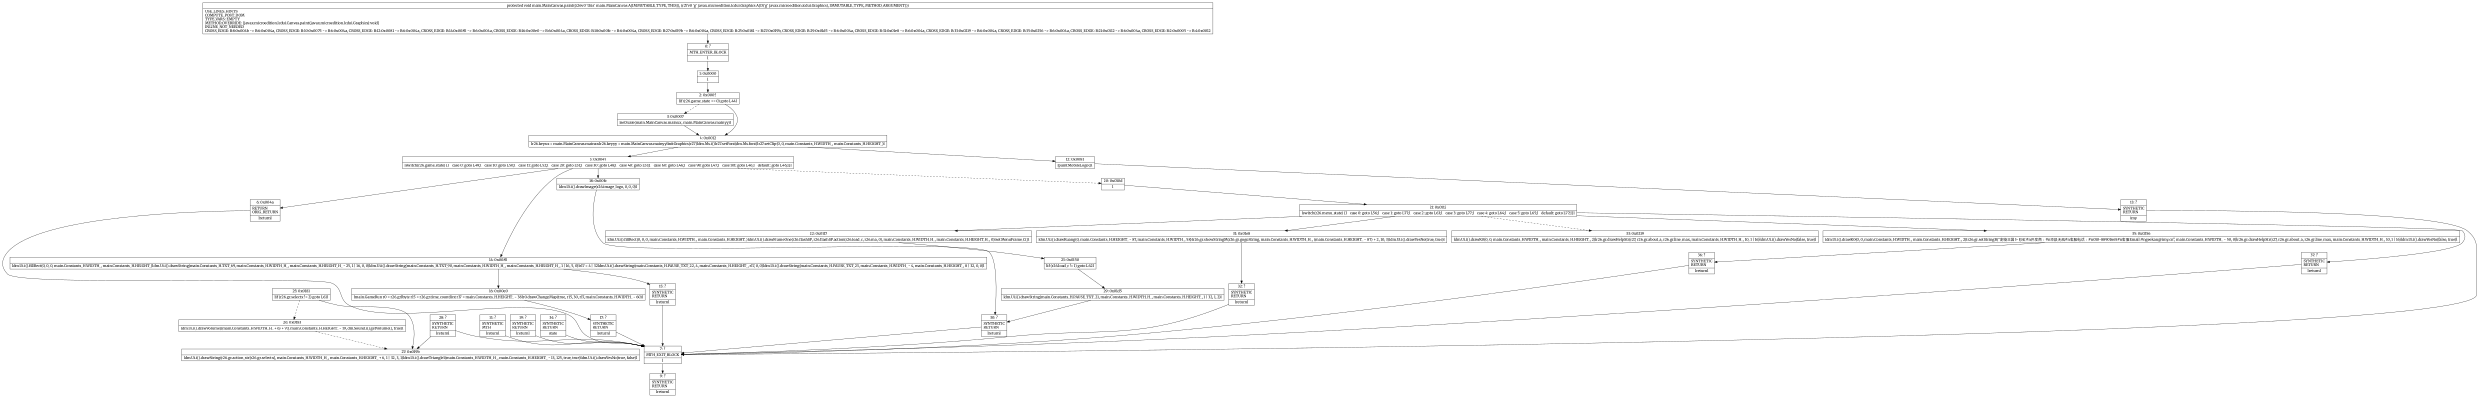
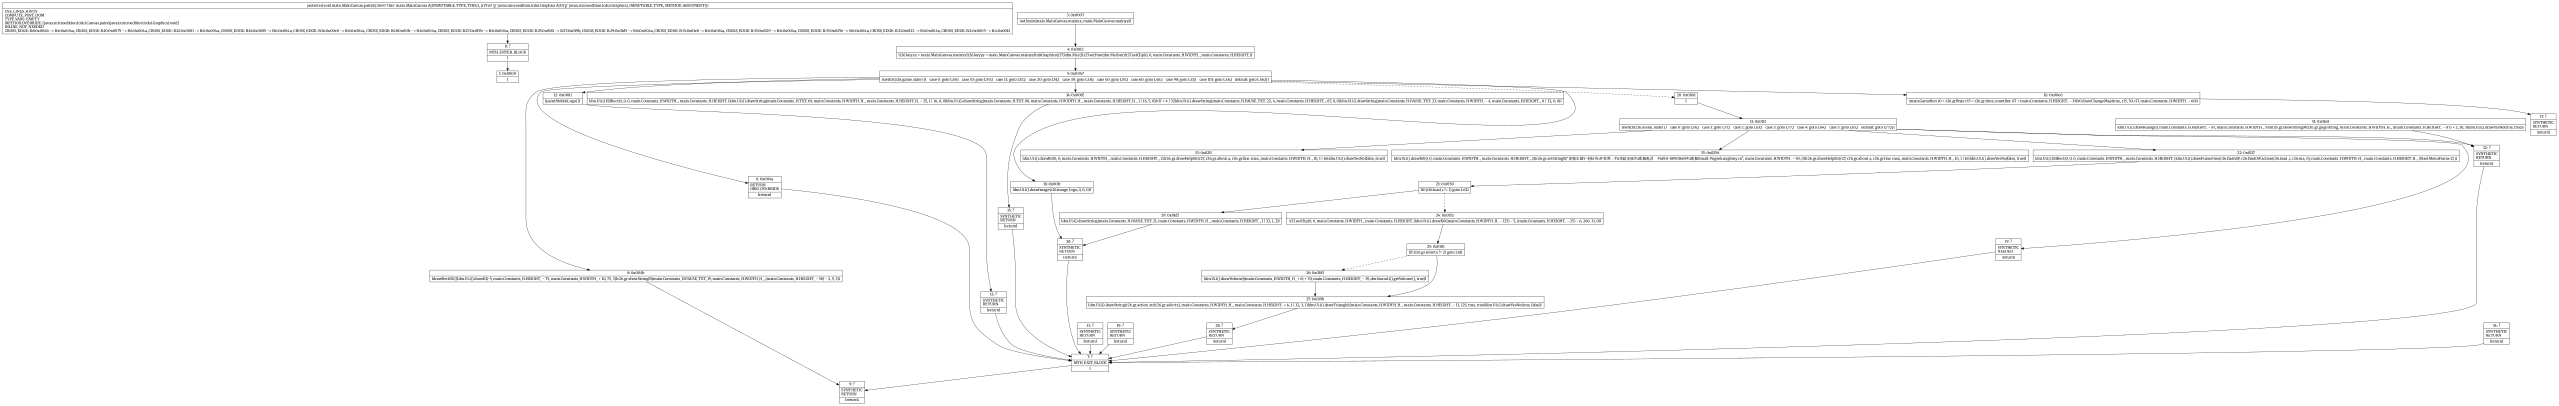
(708, 98) -> none
(930, 154) -> (732, 82)
(265, 212) -> (765, 189)
none -> (1445, 218)
(2134, 218) -> (994, 310)
(1341, 223) -> (2299, 136)
(1535, 223) -> (1478, 140)
(1702, 263) -> none
(2311, 265) -> (2005, 251)
none -> (636, 276)
(498, 277) -> (1588, 88)
(486, 327) -> (1087, 335)
(553, 333) -> (2497, 341)
(629, 338) -> none
(350, 340) -> (1315, 288)
(425, 342) -> (1266, 318)
